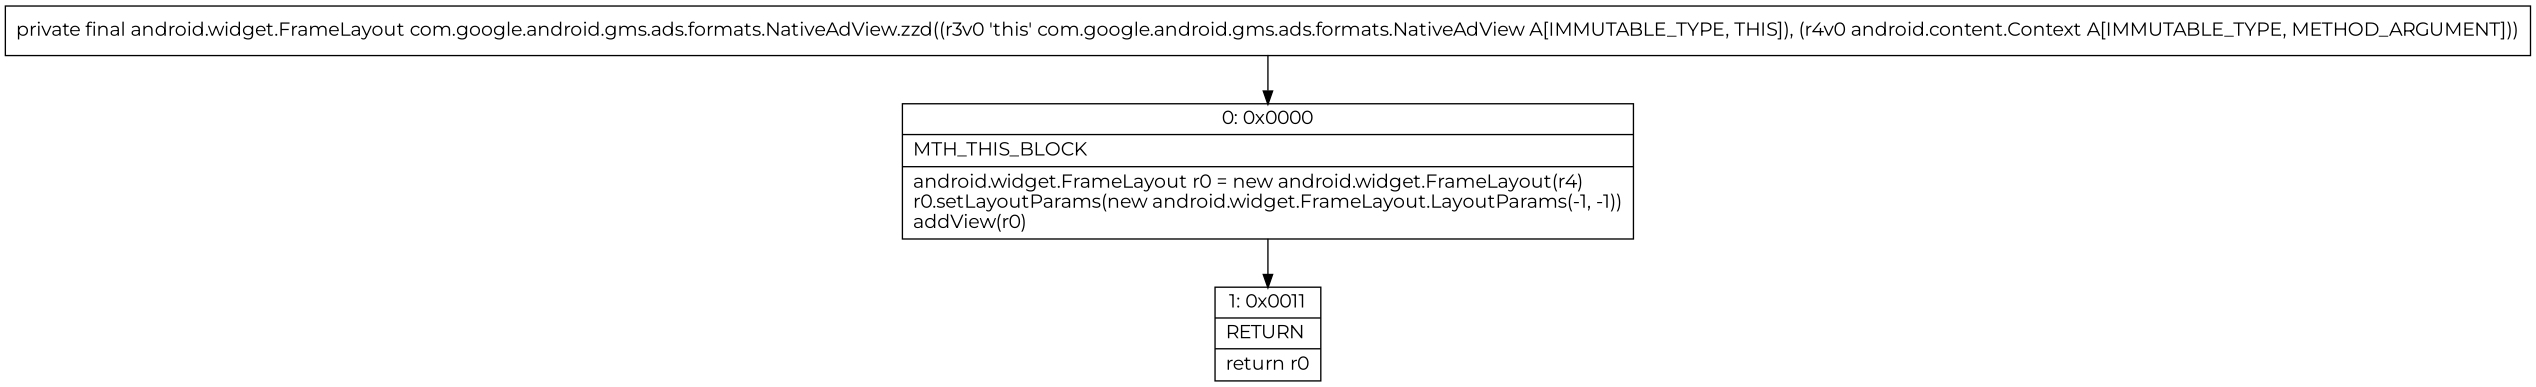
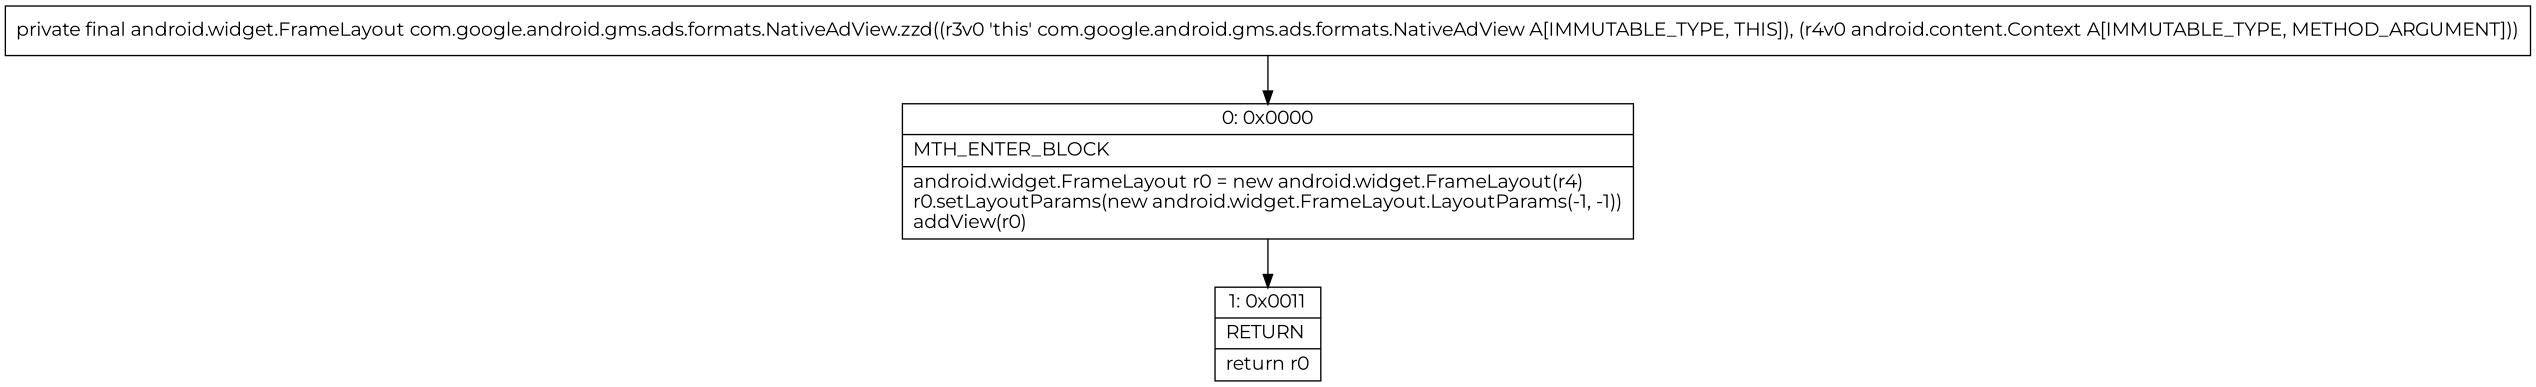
(1000, 150) -> (1012, 150)
